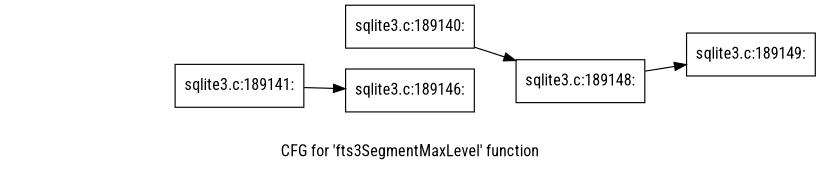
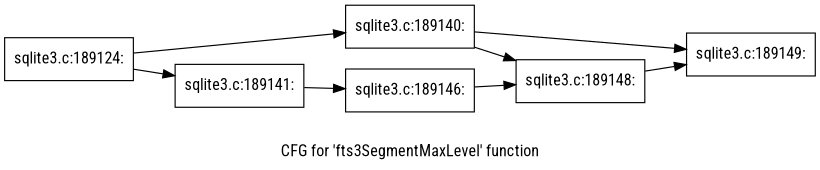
none -> (574, 40)
none -> (69, 59)
none -> (489, 86)
